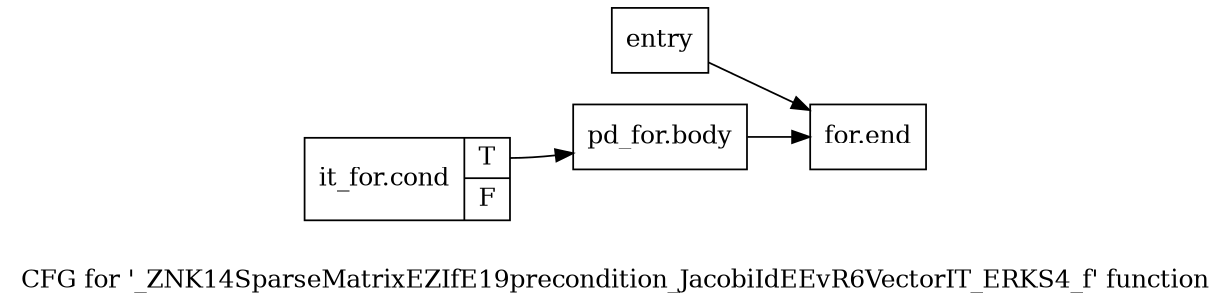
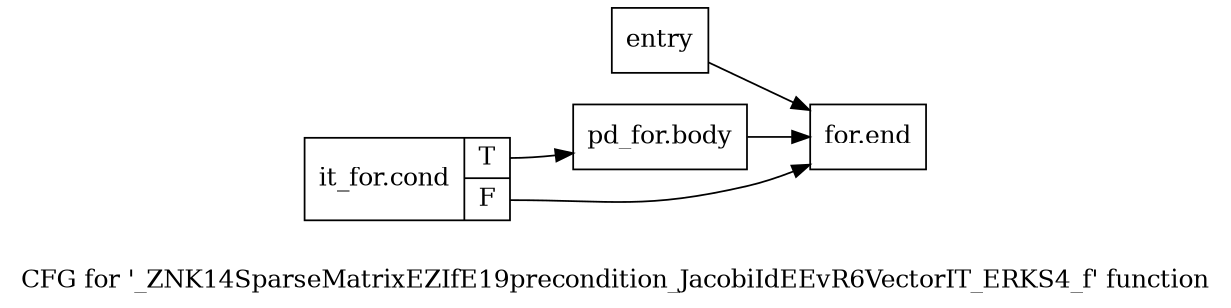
none -> (653, 201)
